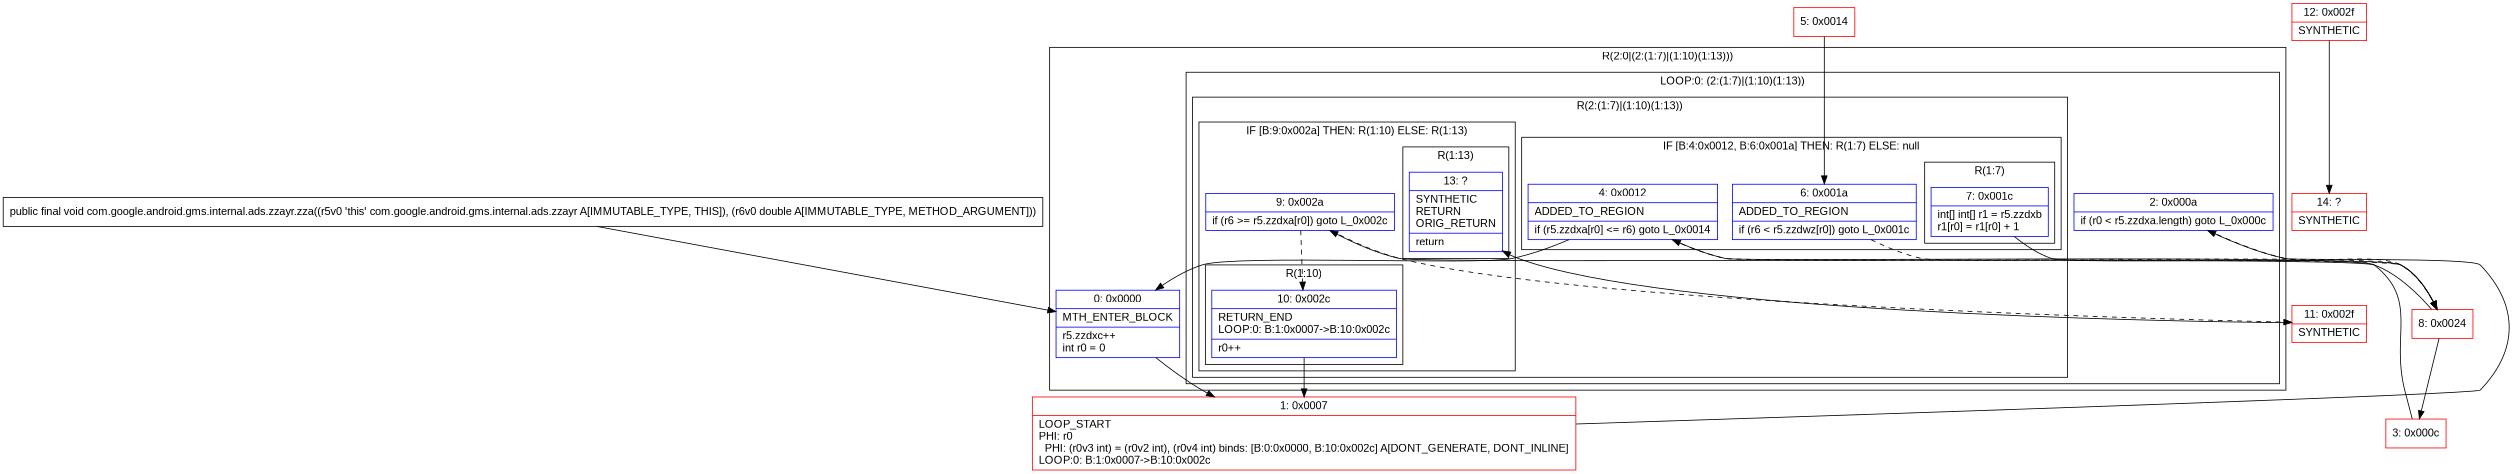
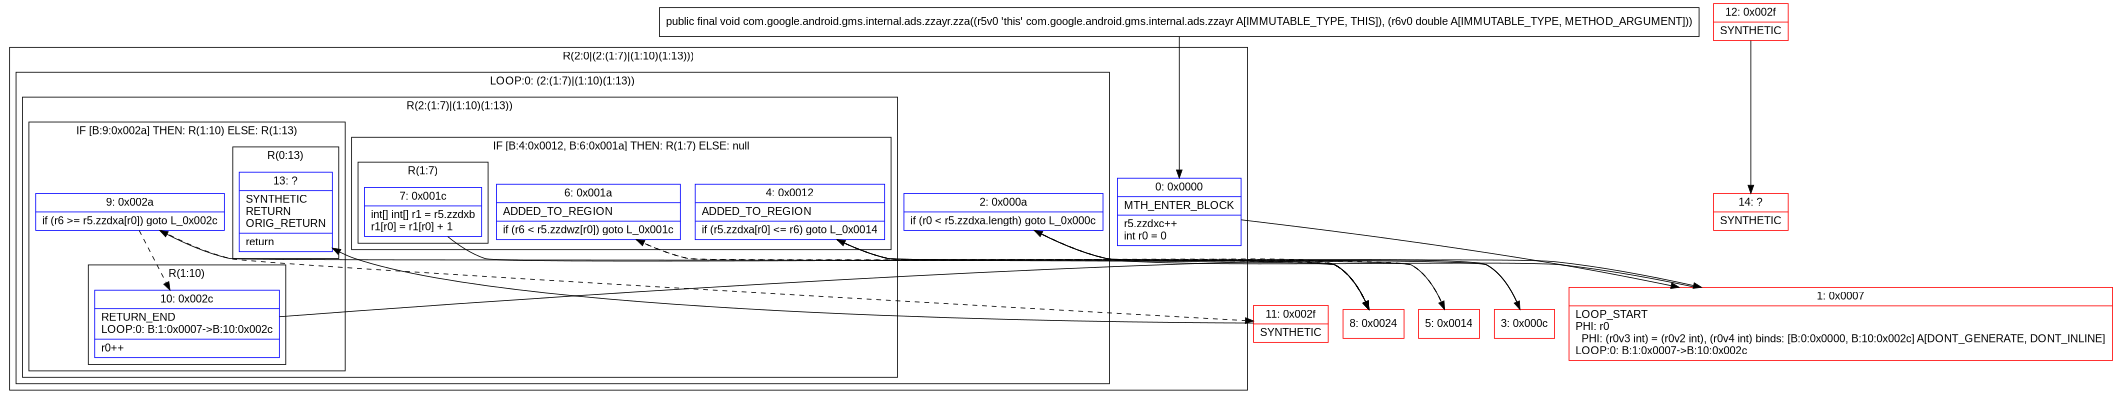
(1824, 106) -> (1055, 260)
(1456, 156) -> (286, 156)
(1364, 260) -> (1147, 260)
(2430, 375) -> (1282, 260)
